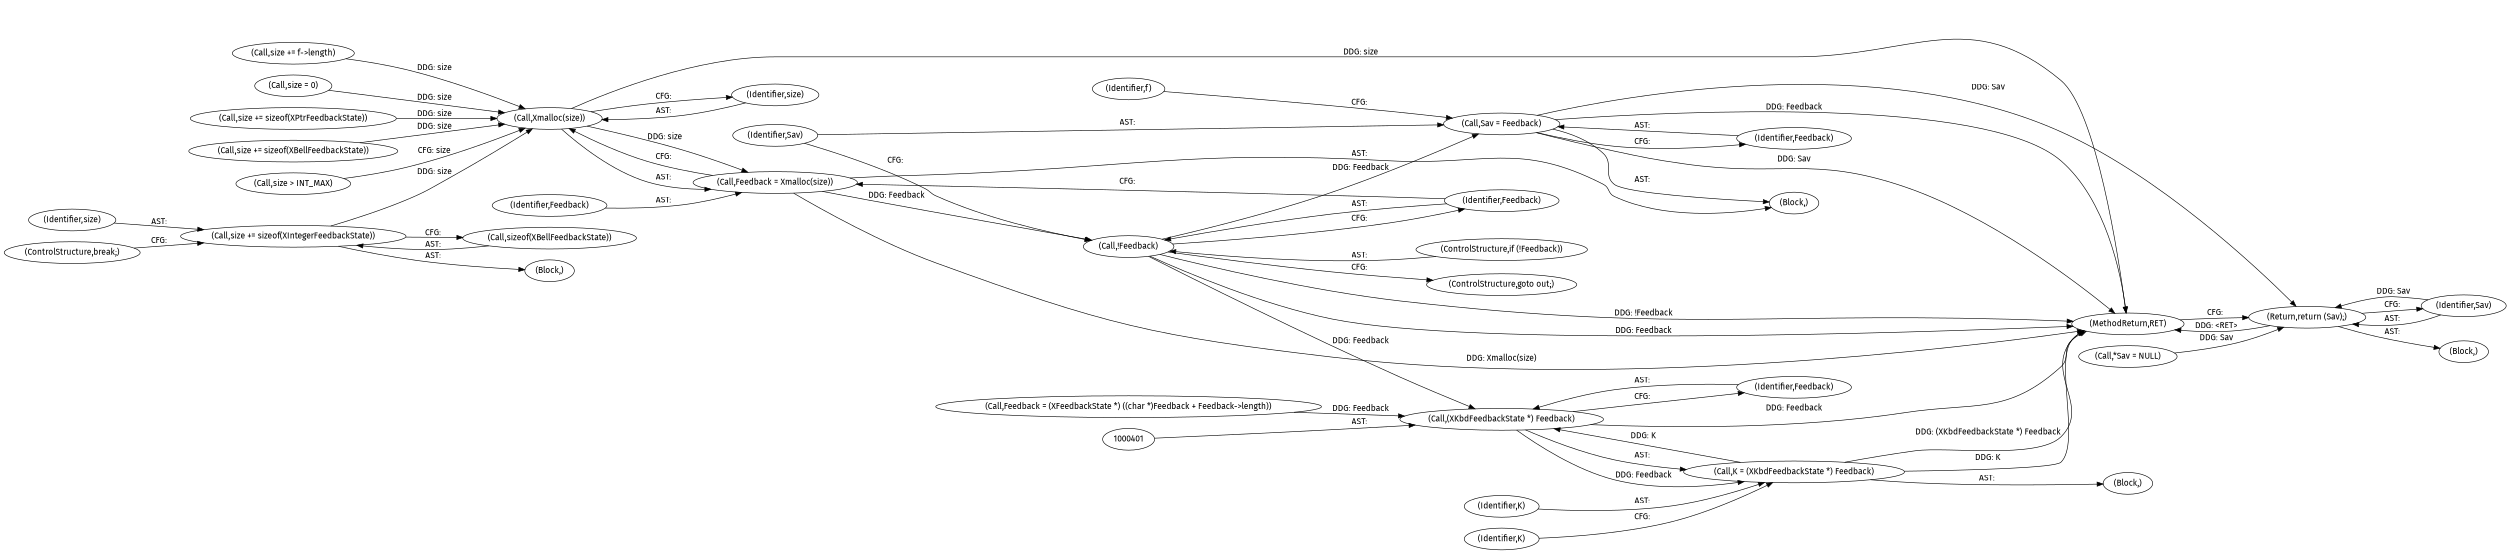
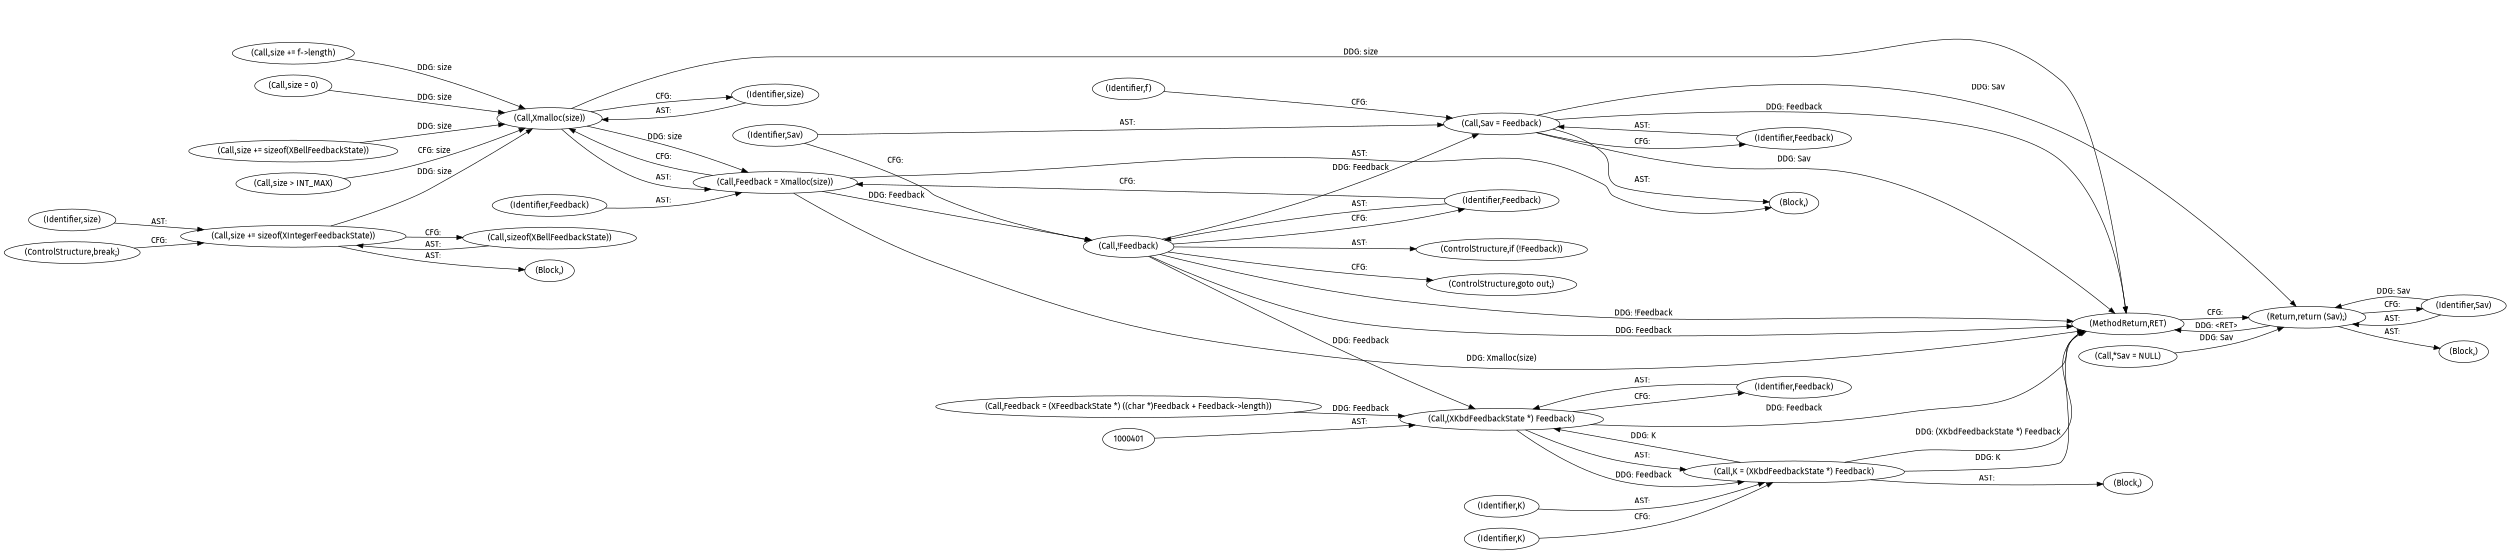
(293, 118) -> none
(1306, 260) -> (1292, 248)
